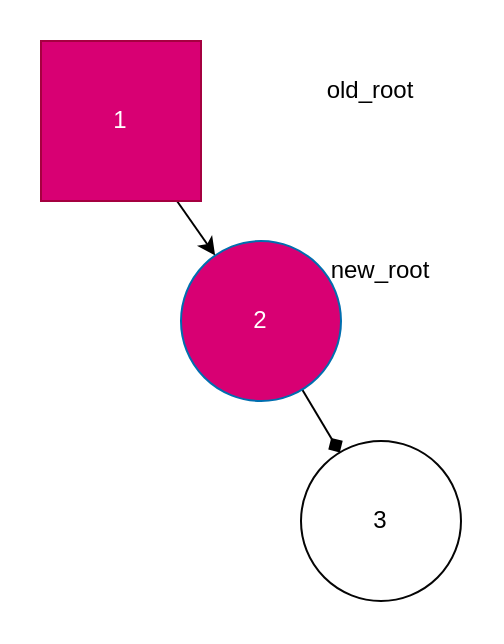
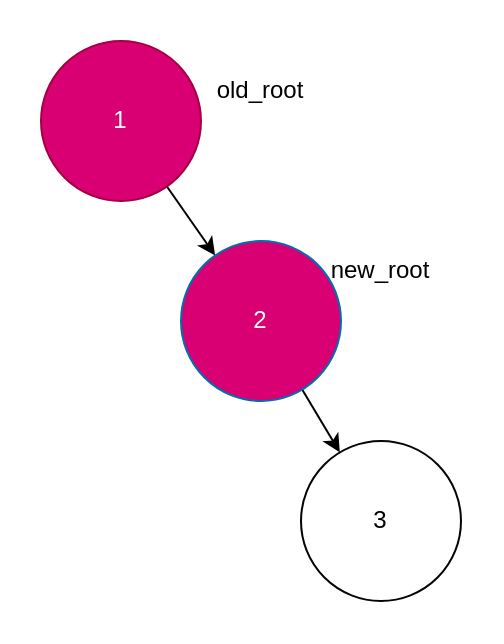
(371, 91) -> (261, 91)
(121, 121) -> (121, 121)
(331, 438) -> (332, 439)
